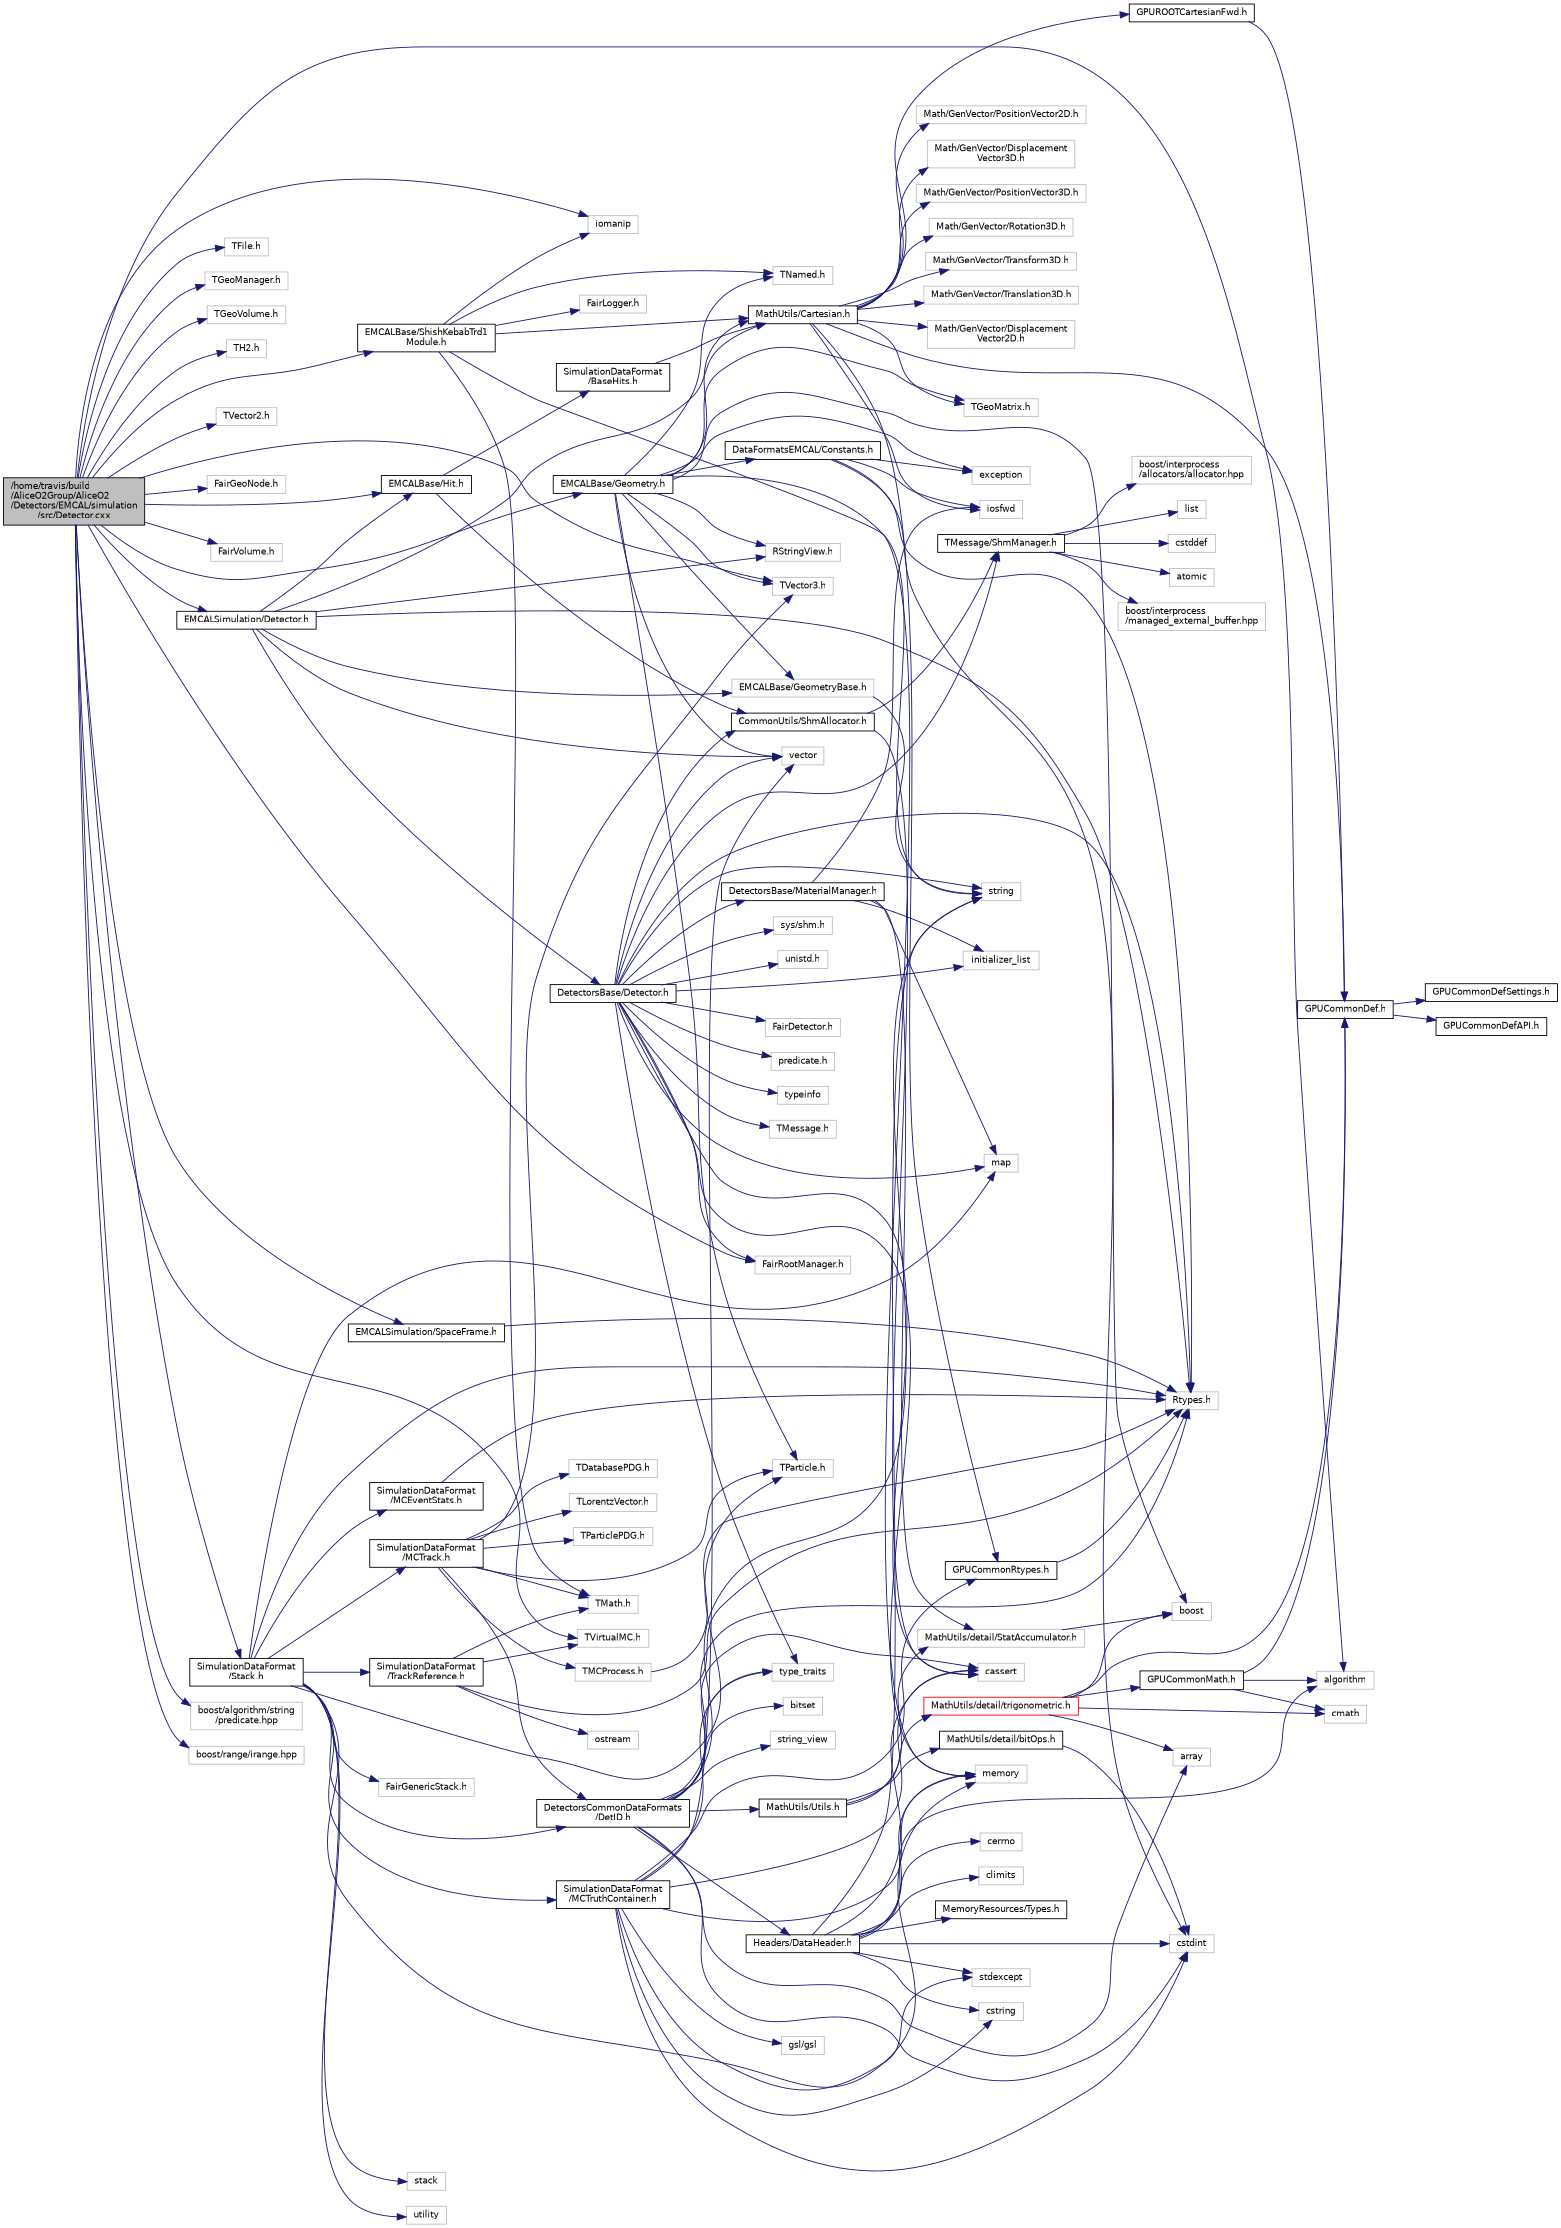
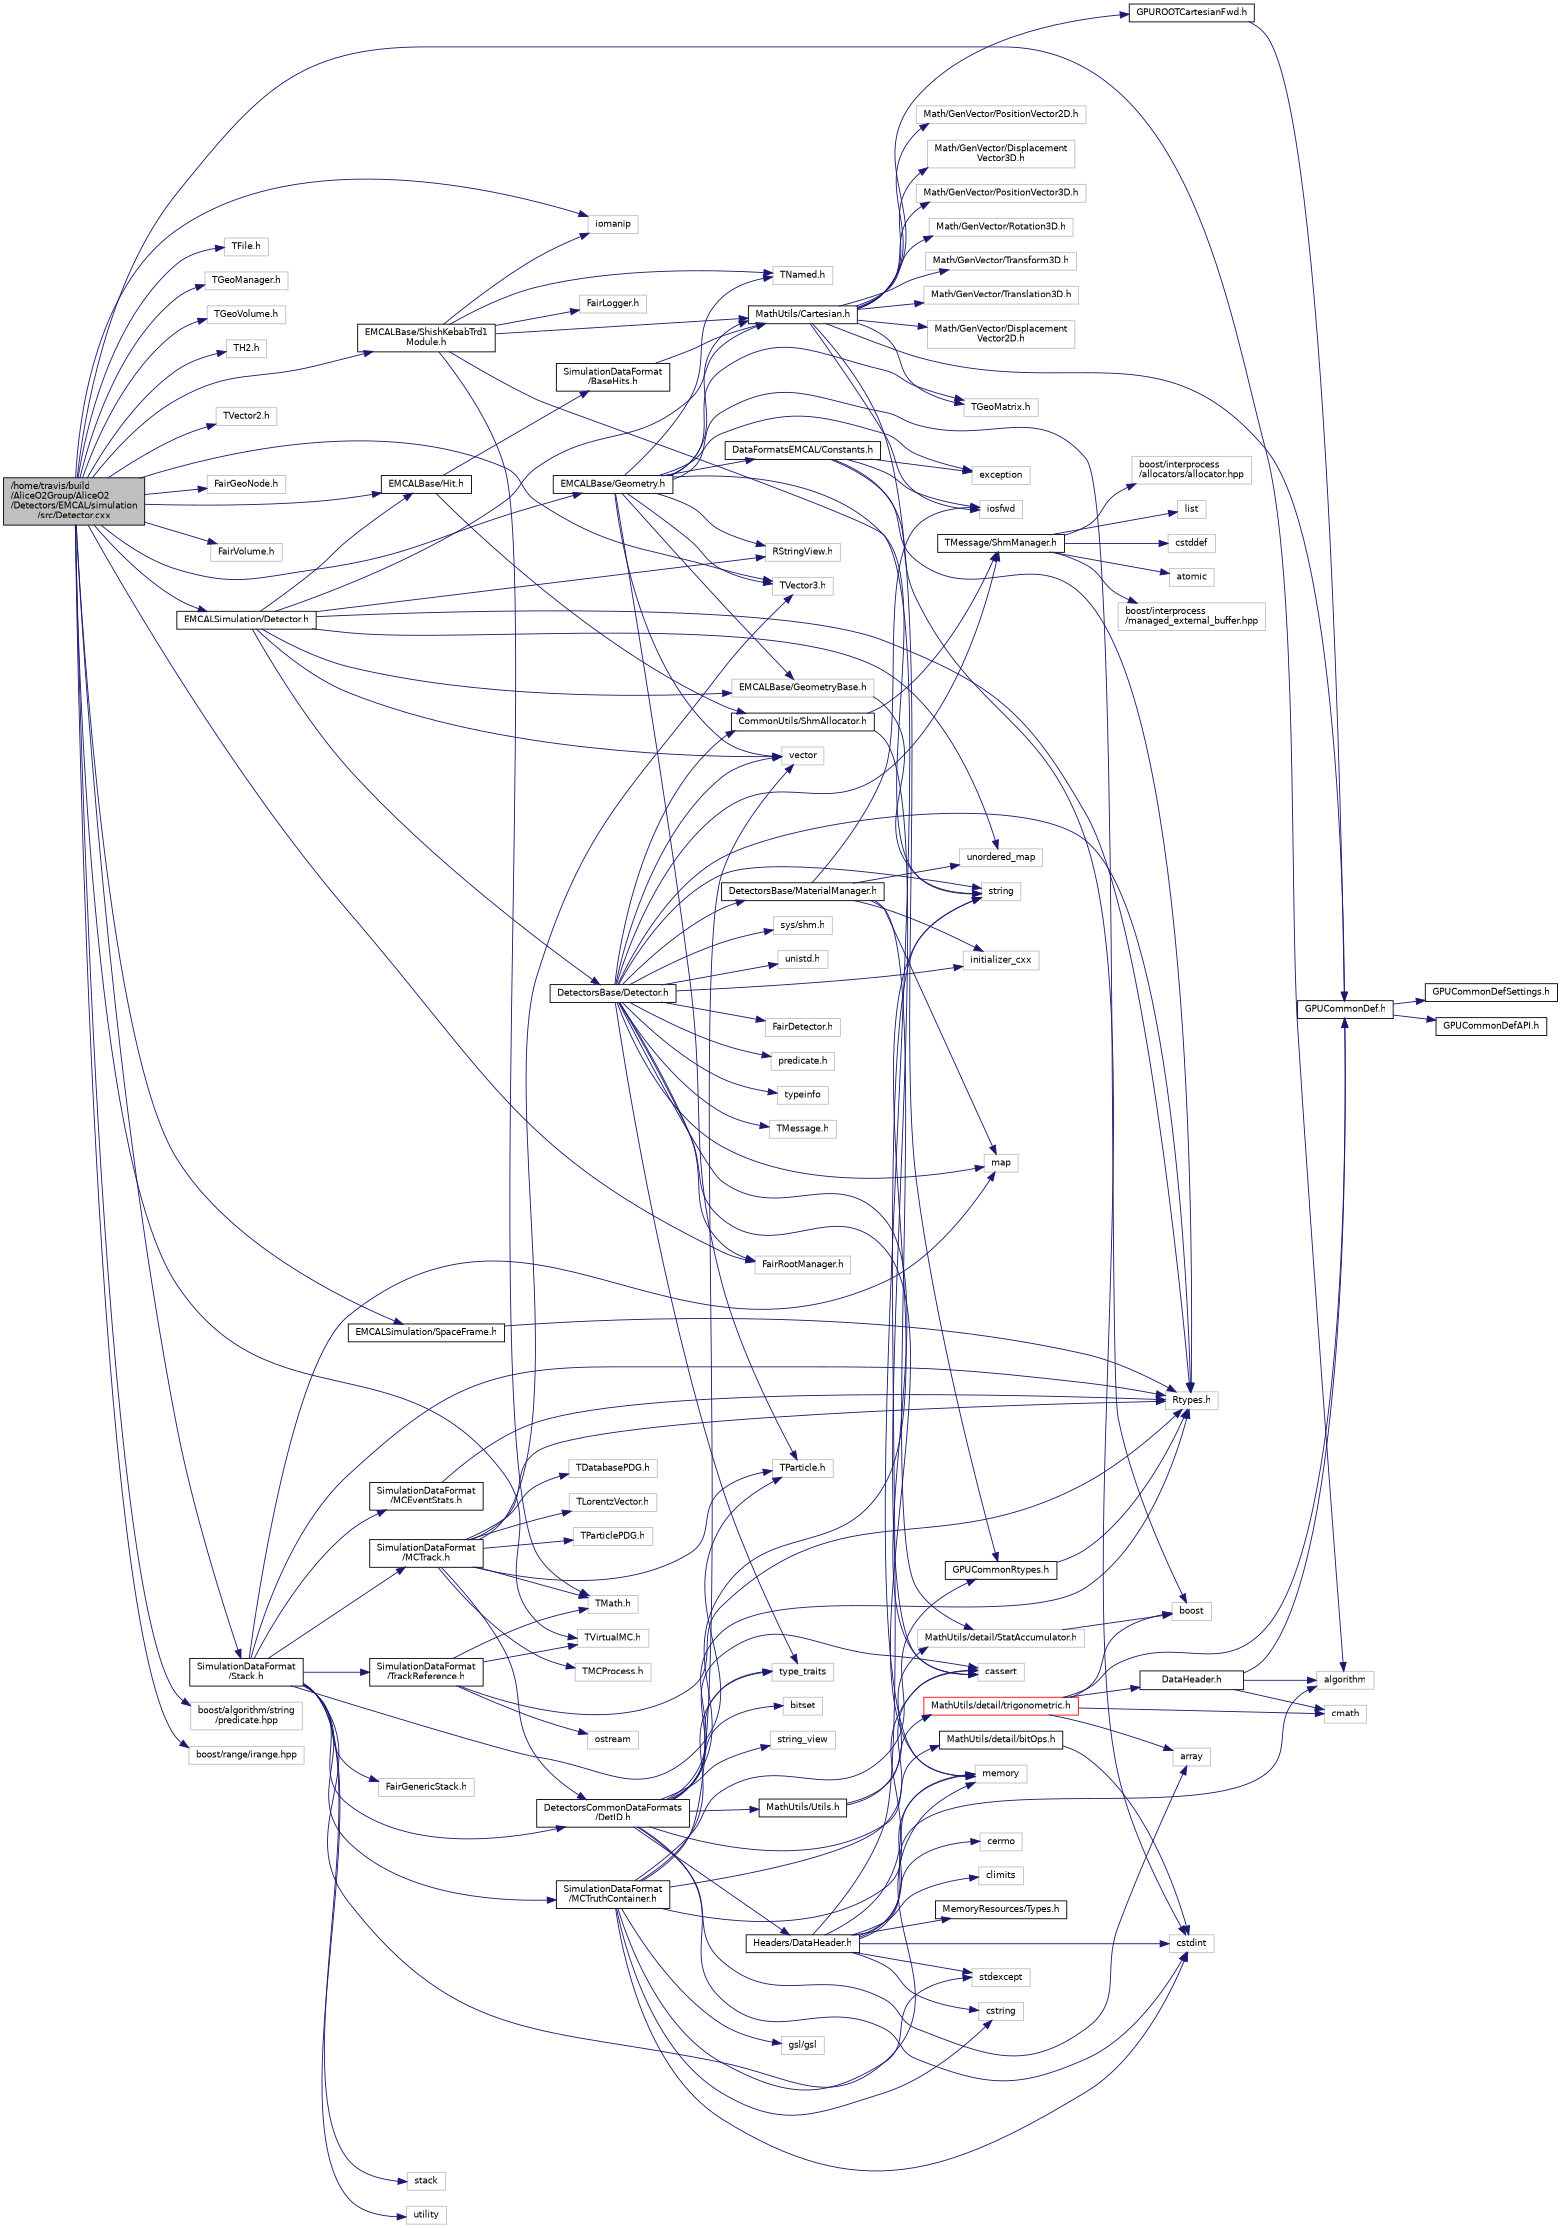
none -> (1001, 858)
(1001, 960) -> (1001, 960)
(856, 1492) -> (787, 1417)
(1192, 1680) -> (1192, 1680)
(907, 1764) -> (815, 1848)
